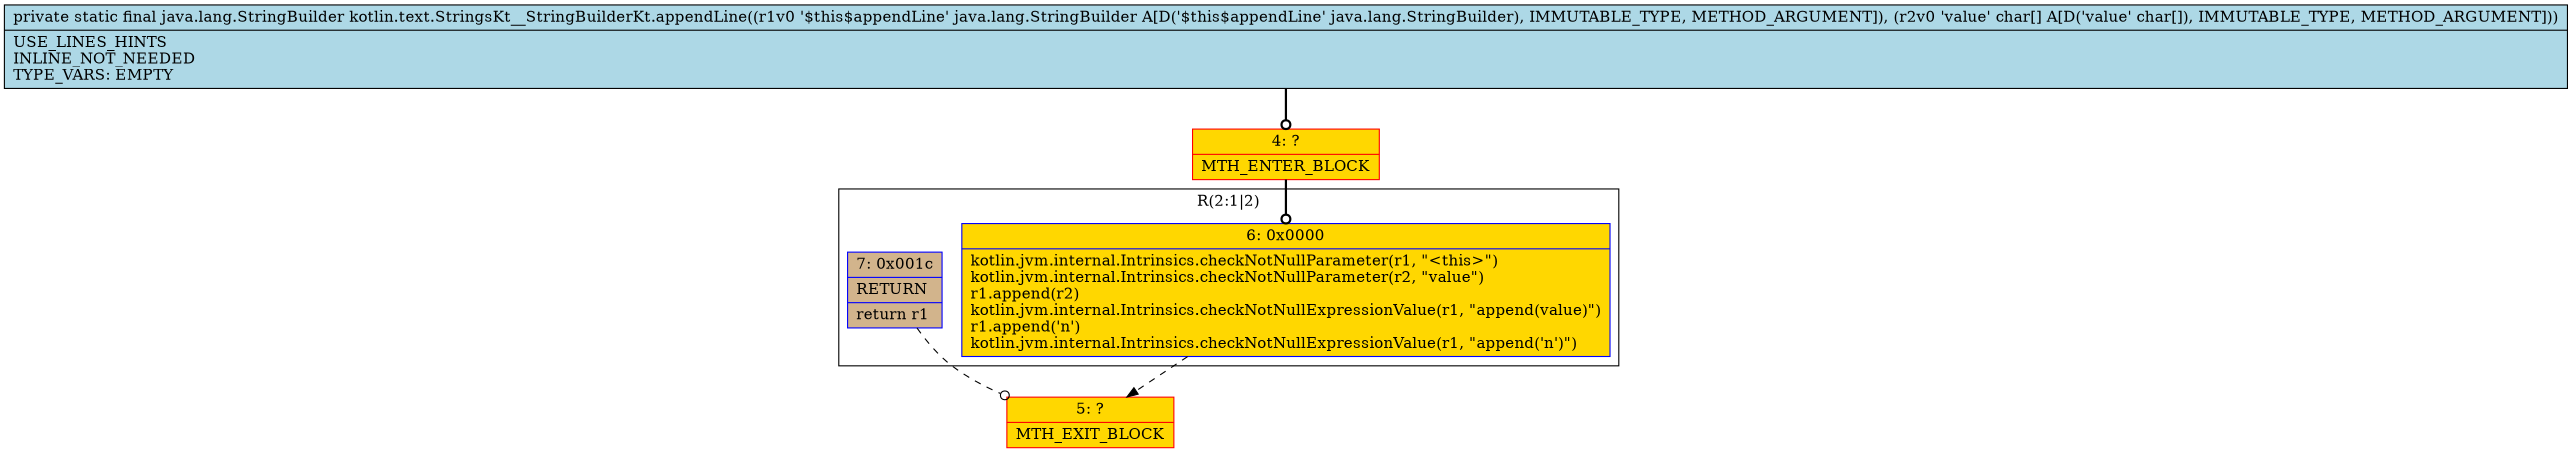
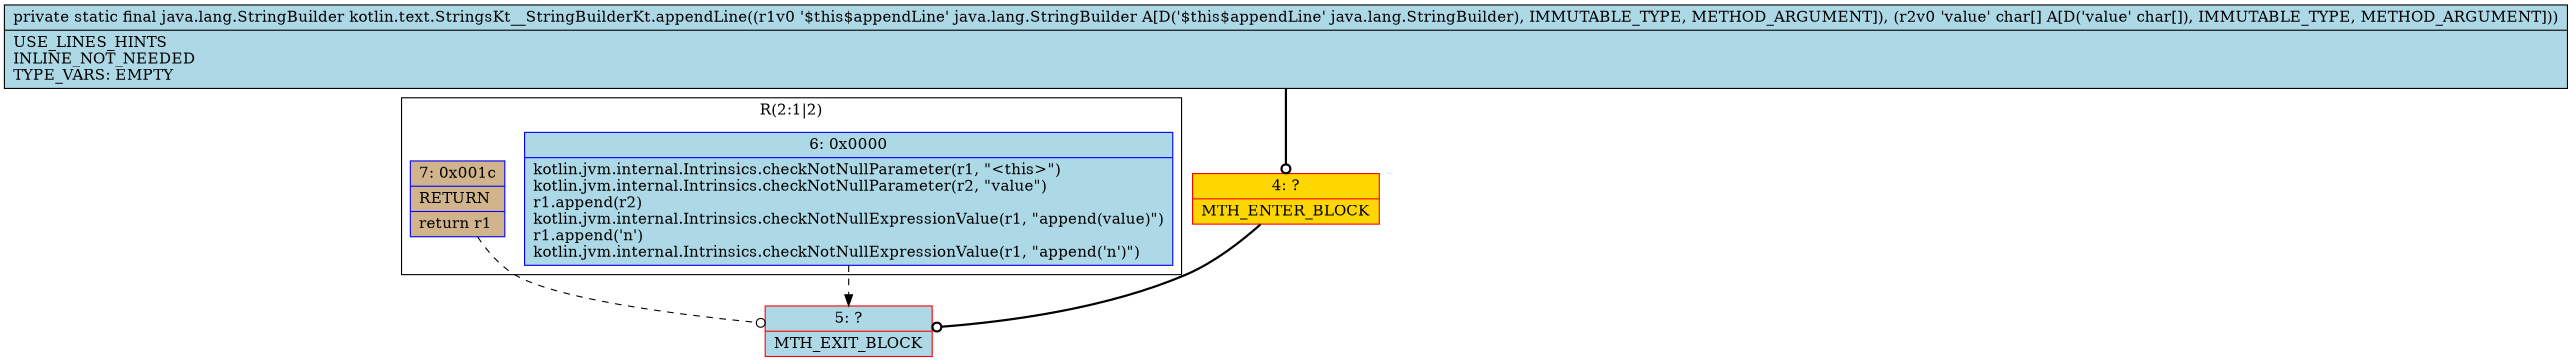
(1286, 197) -> (1110, 300)
(1286, 290) -> (849, 199)
(1090, 422) -> (849, 331)
